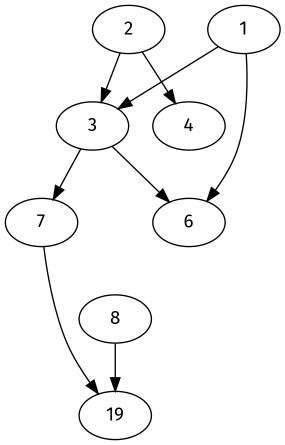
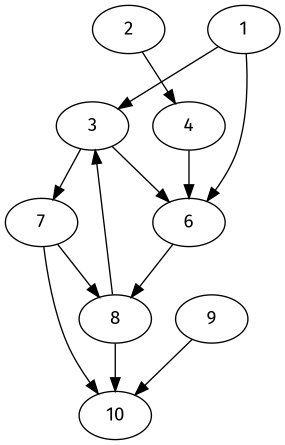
(113, 71) -> (105, 229)
none -> (189, 168)
none -> (74, 265)
none -> (156, 265)
none -> (212, 319)
(115, 415) -> (115, 415)
